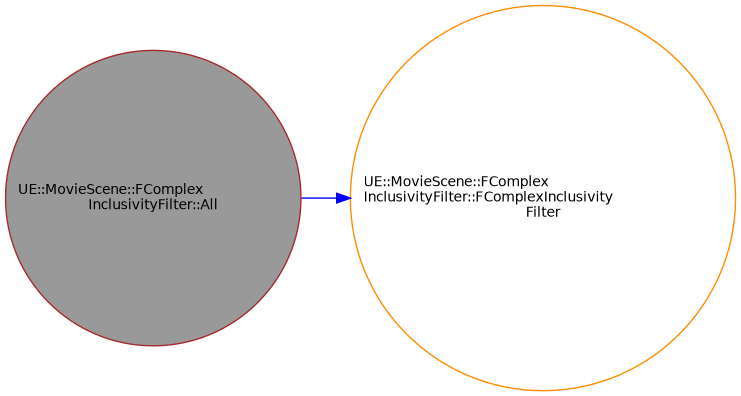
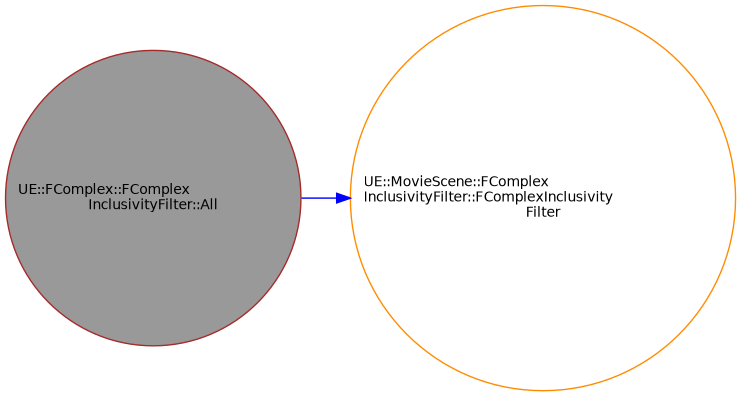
(153, 198) -> (153, 198)
